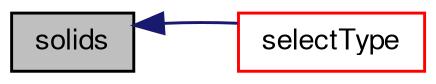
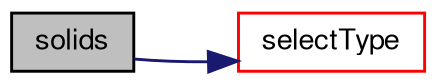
(201, 23) -> (171, 61)
